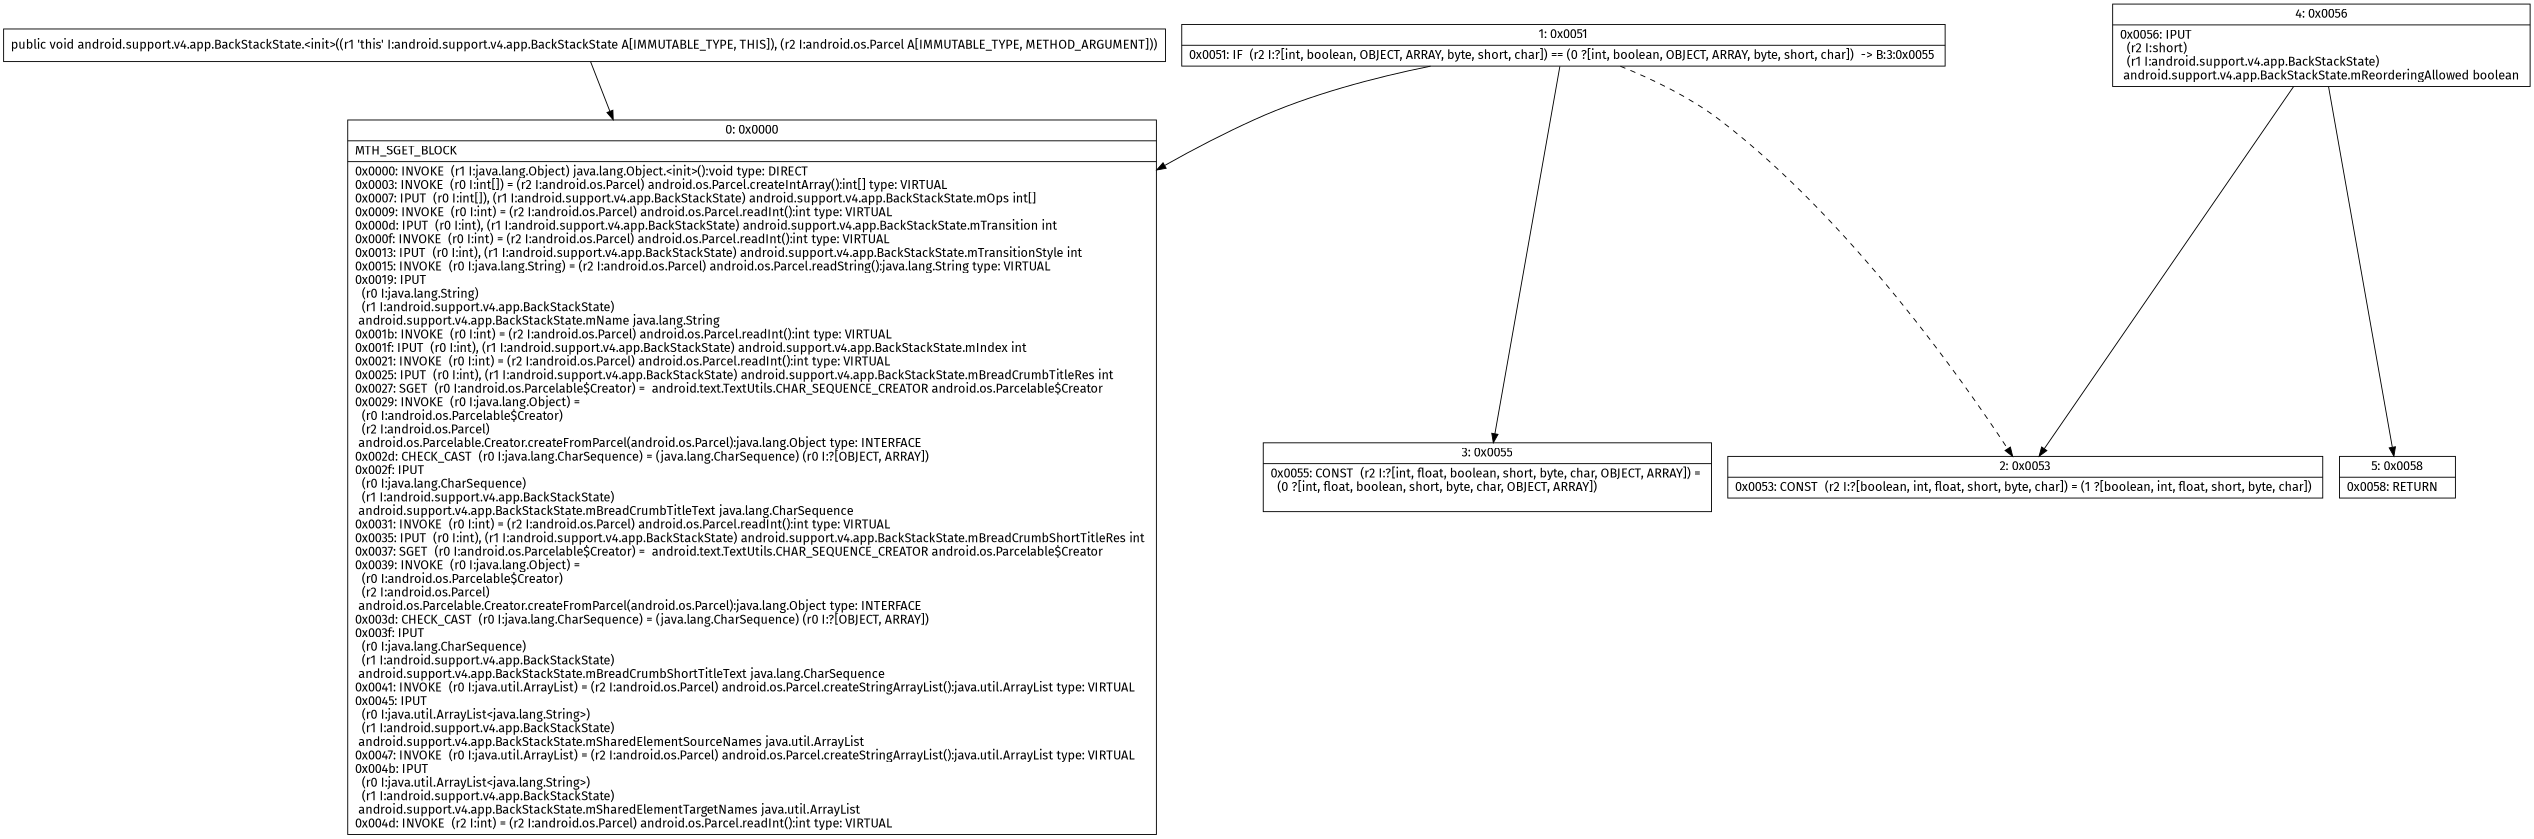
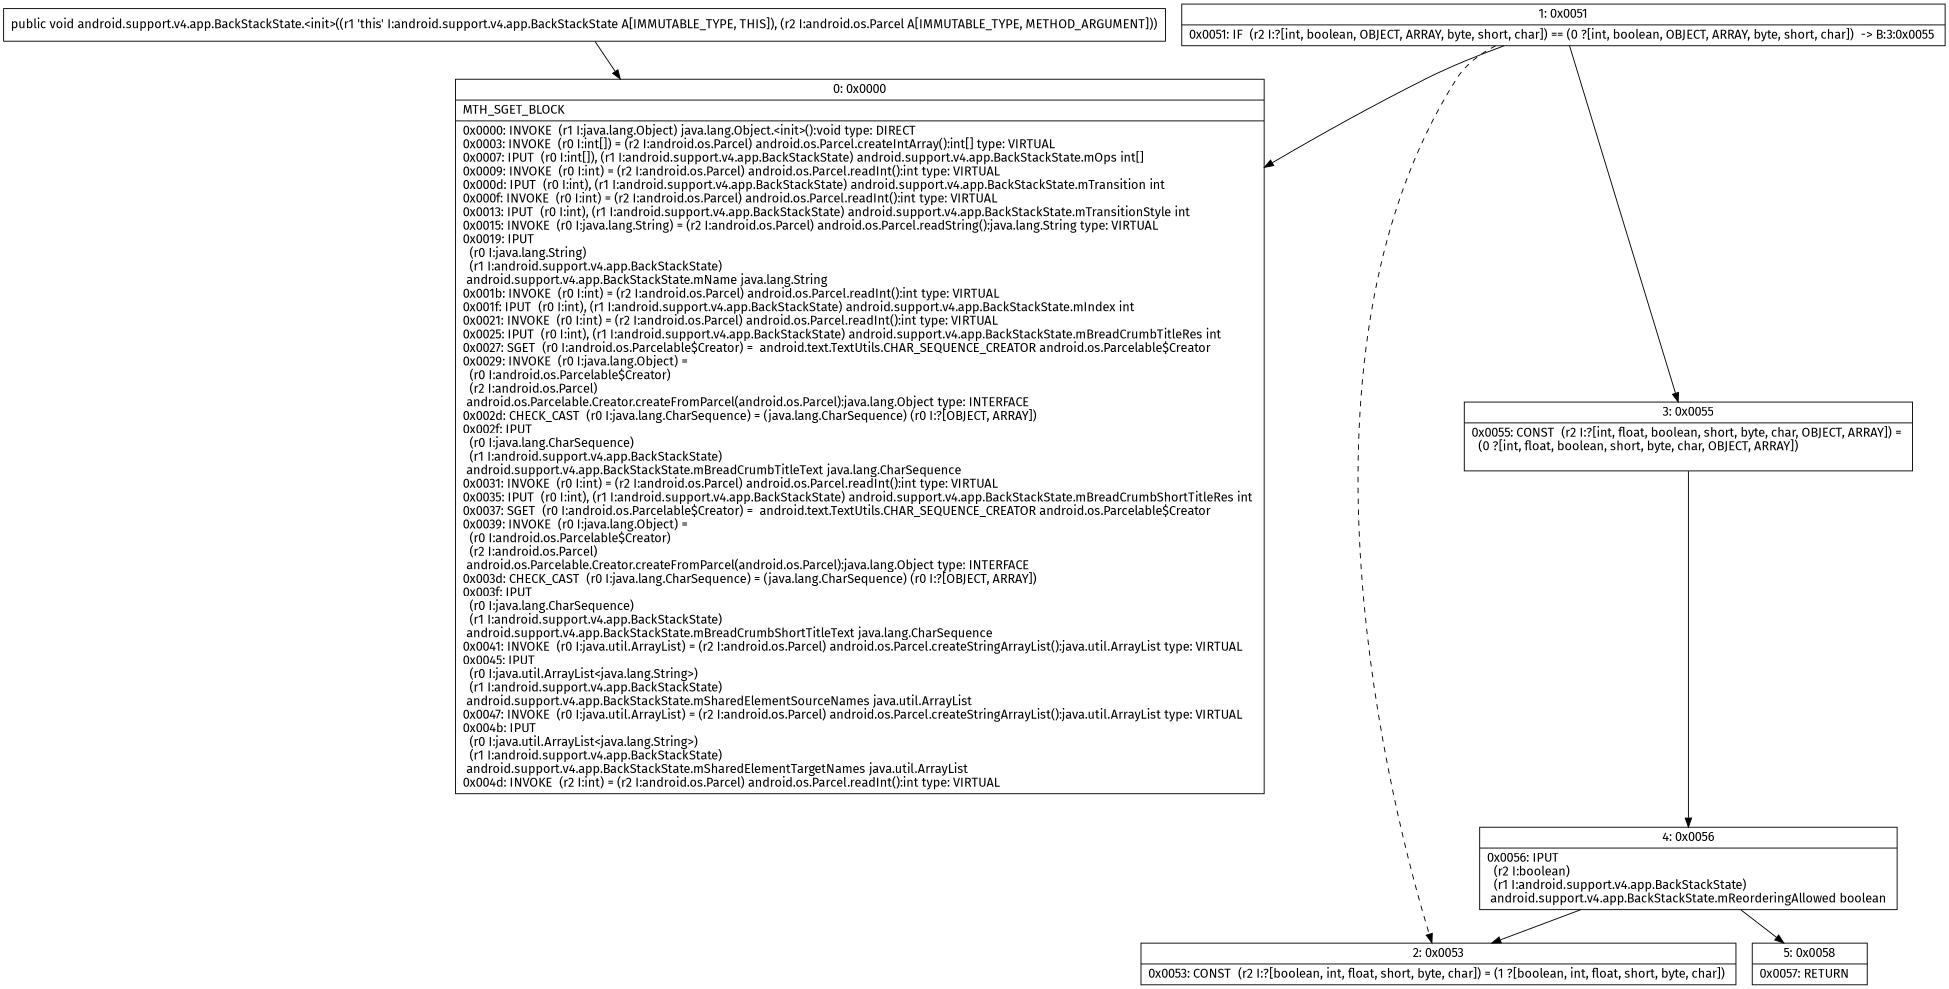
(2154, 48) -> (1529, 872)
(2397, 487) -> (1810, 974)
none -> (1688, 644)
